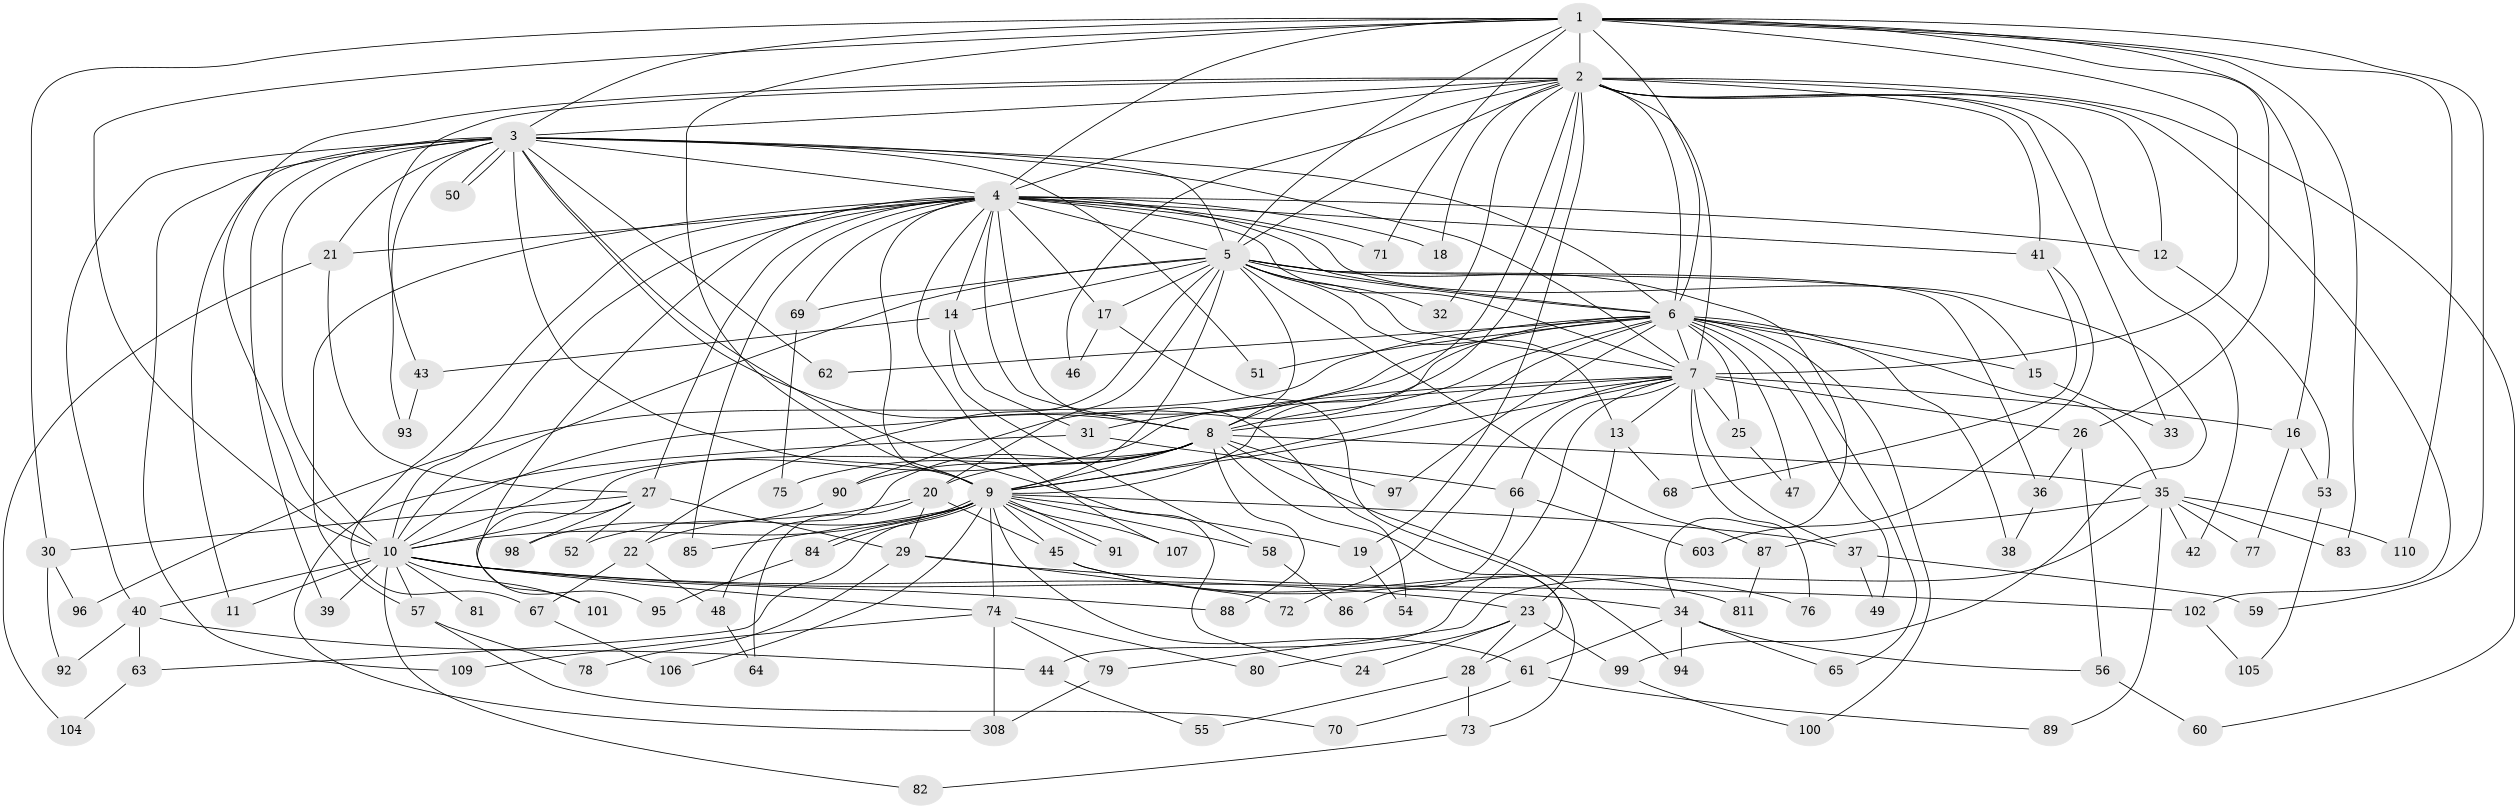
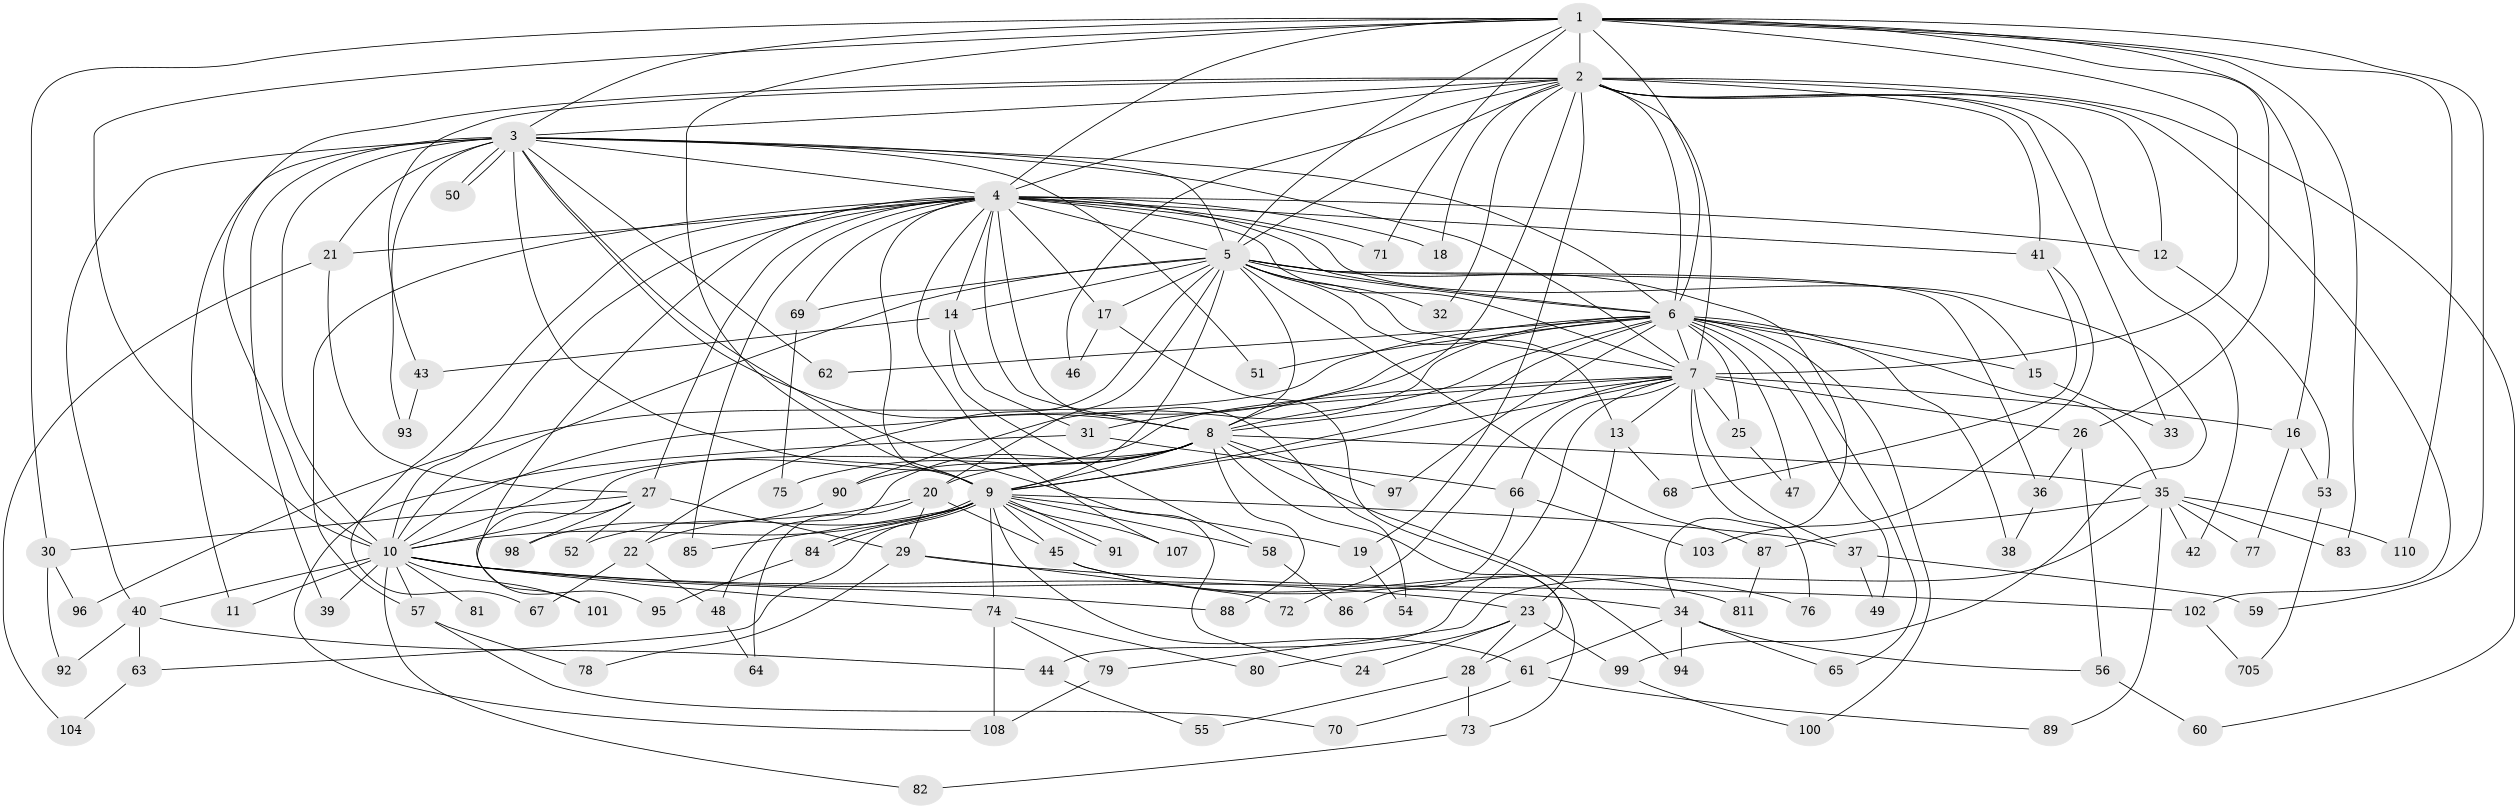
(1434, 377) -> none
(1704, 553) -> (1704, 553)
(462, 672) -> none
(671, 672) -> none
(2249, 672) -> (2249, 672)
(994, 731) -> (994, 731)
